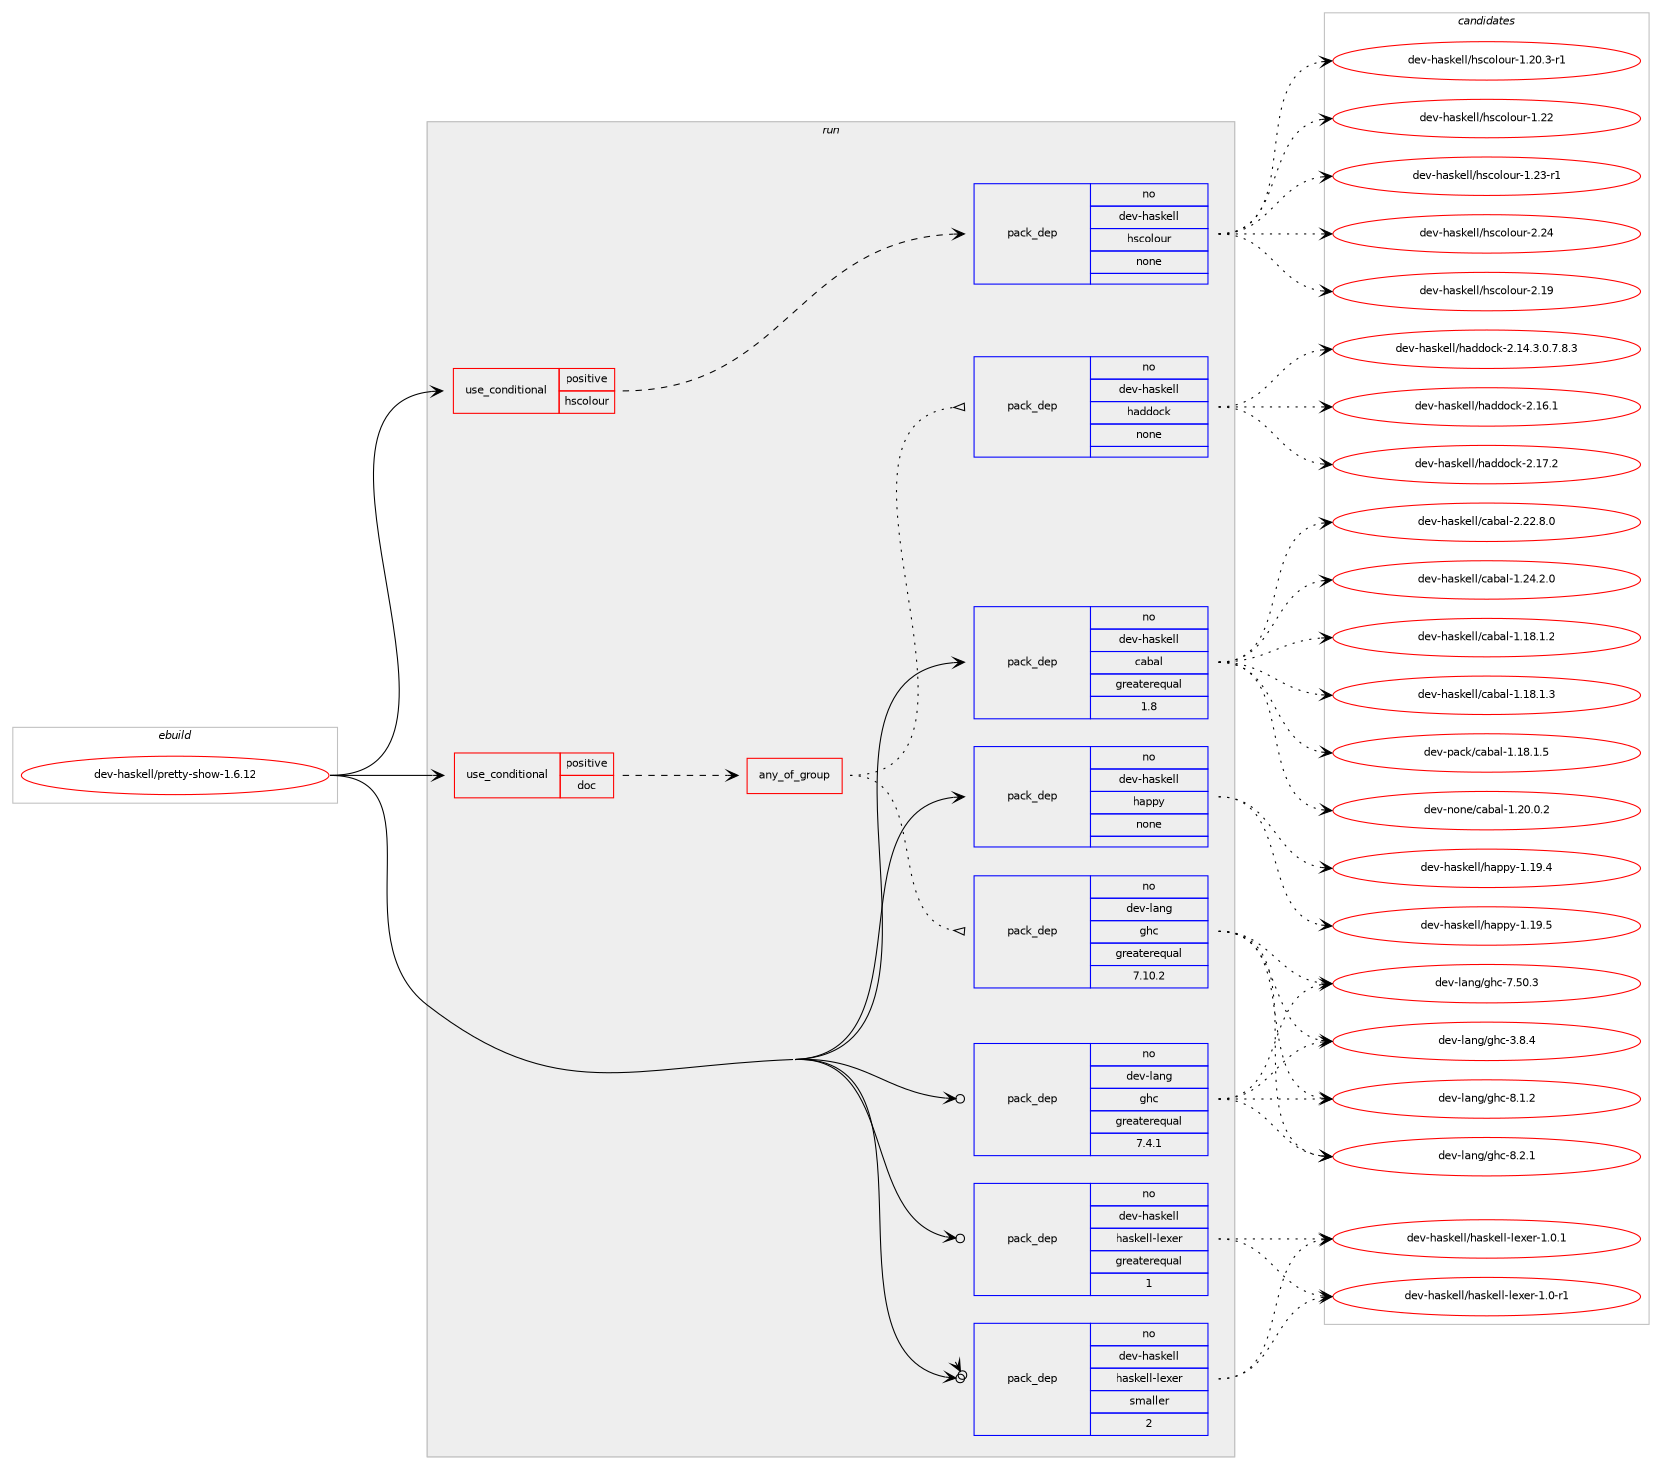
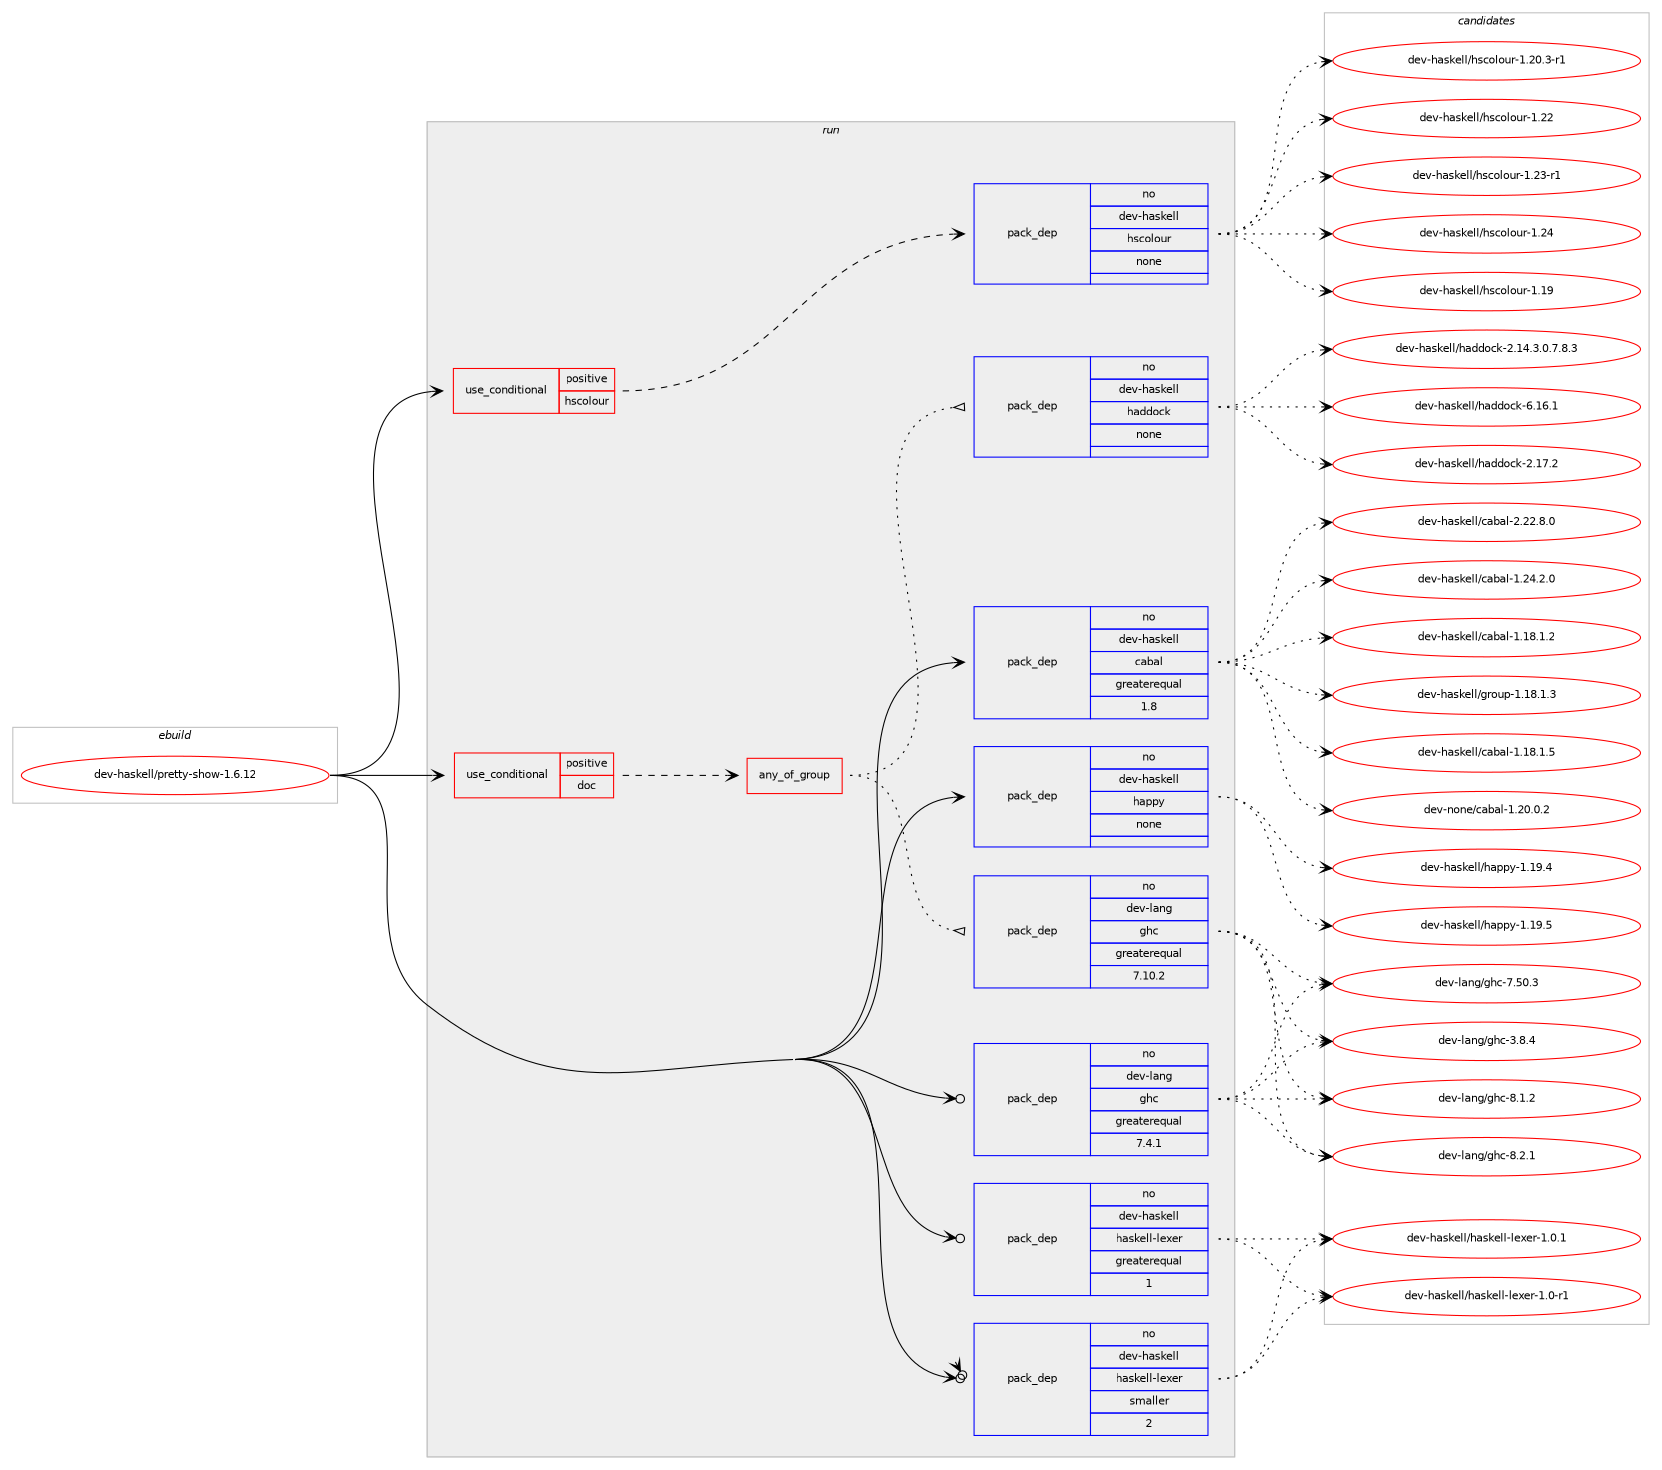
(1487, 234) -> (1487, 234)
(1487, 292) -> (1487, 292)
(1487, 407) -> (1487, 407)
(1487, 695) -> (1487, 695)
(1487, 753) -> (1487, 753)
